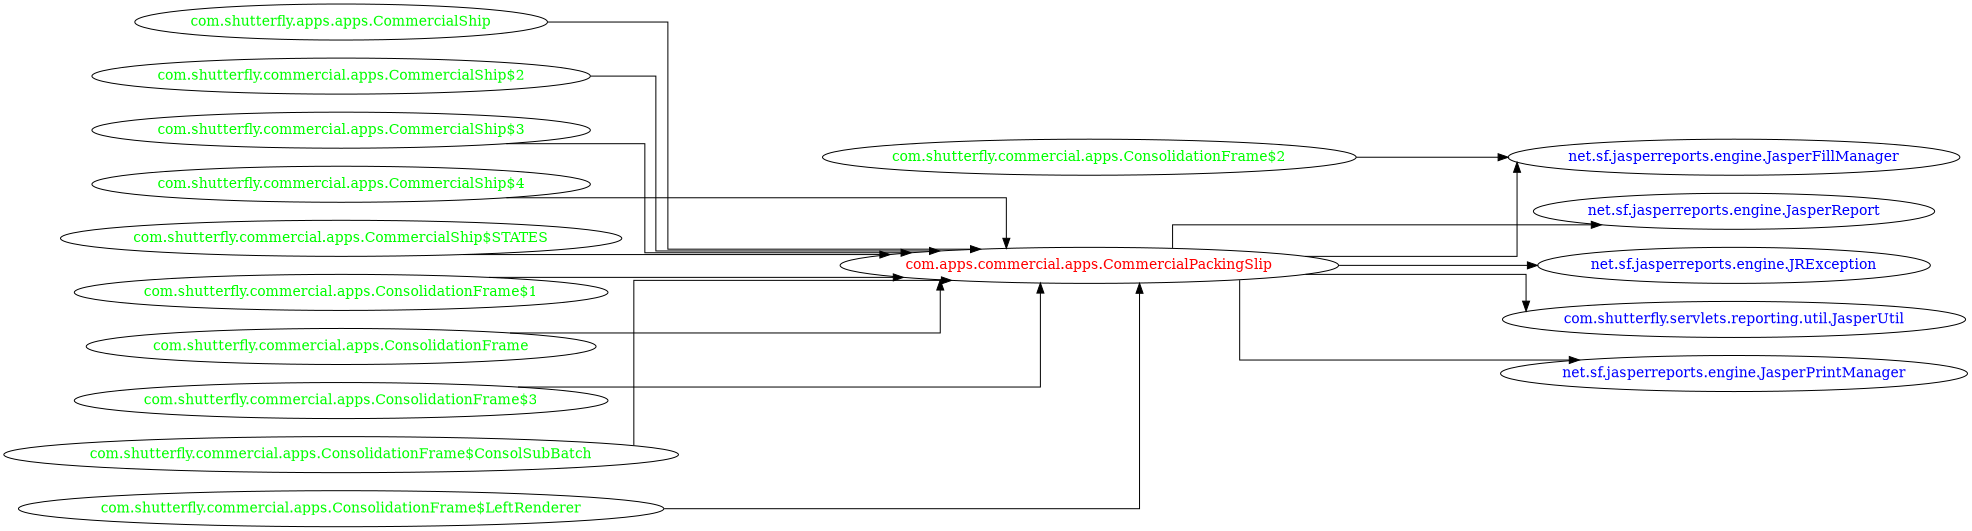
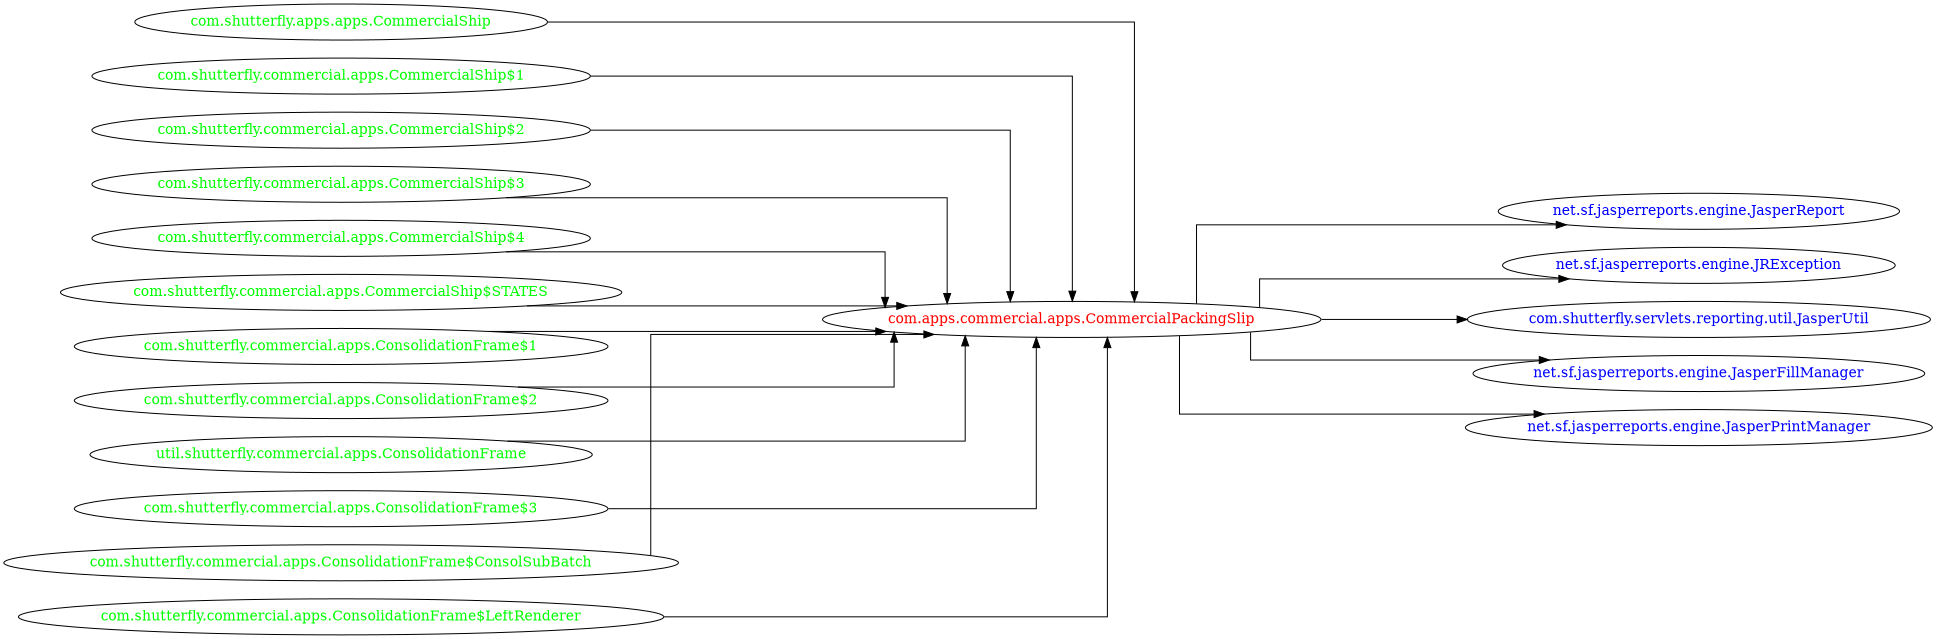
none -> (341, 76)
(1427, 157) -> (728, 387)
(341, 346) -> (341, 455)
